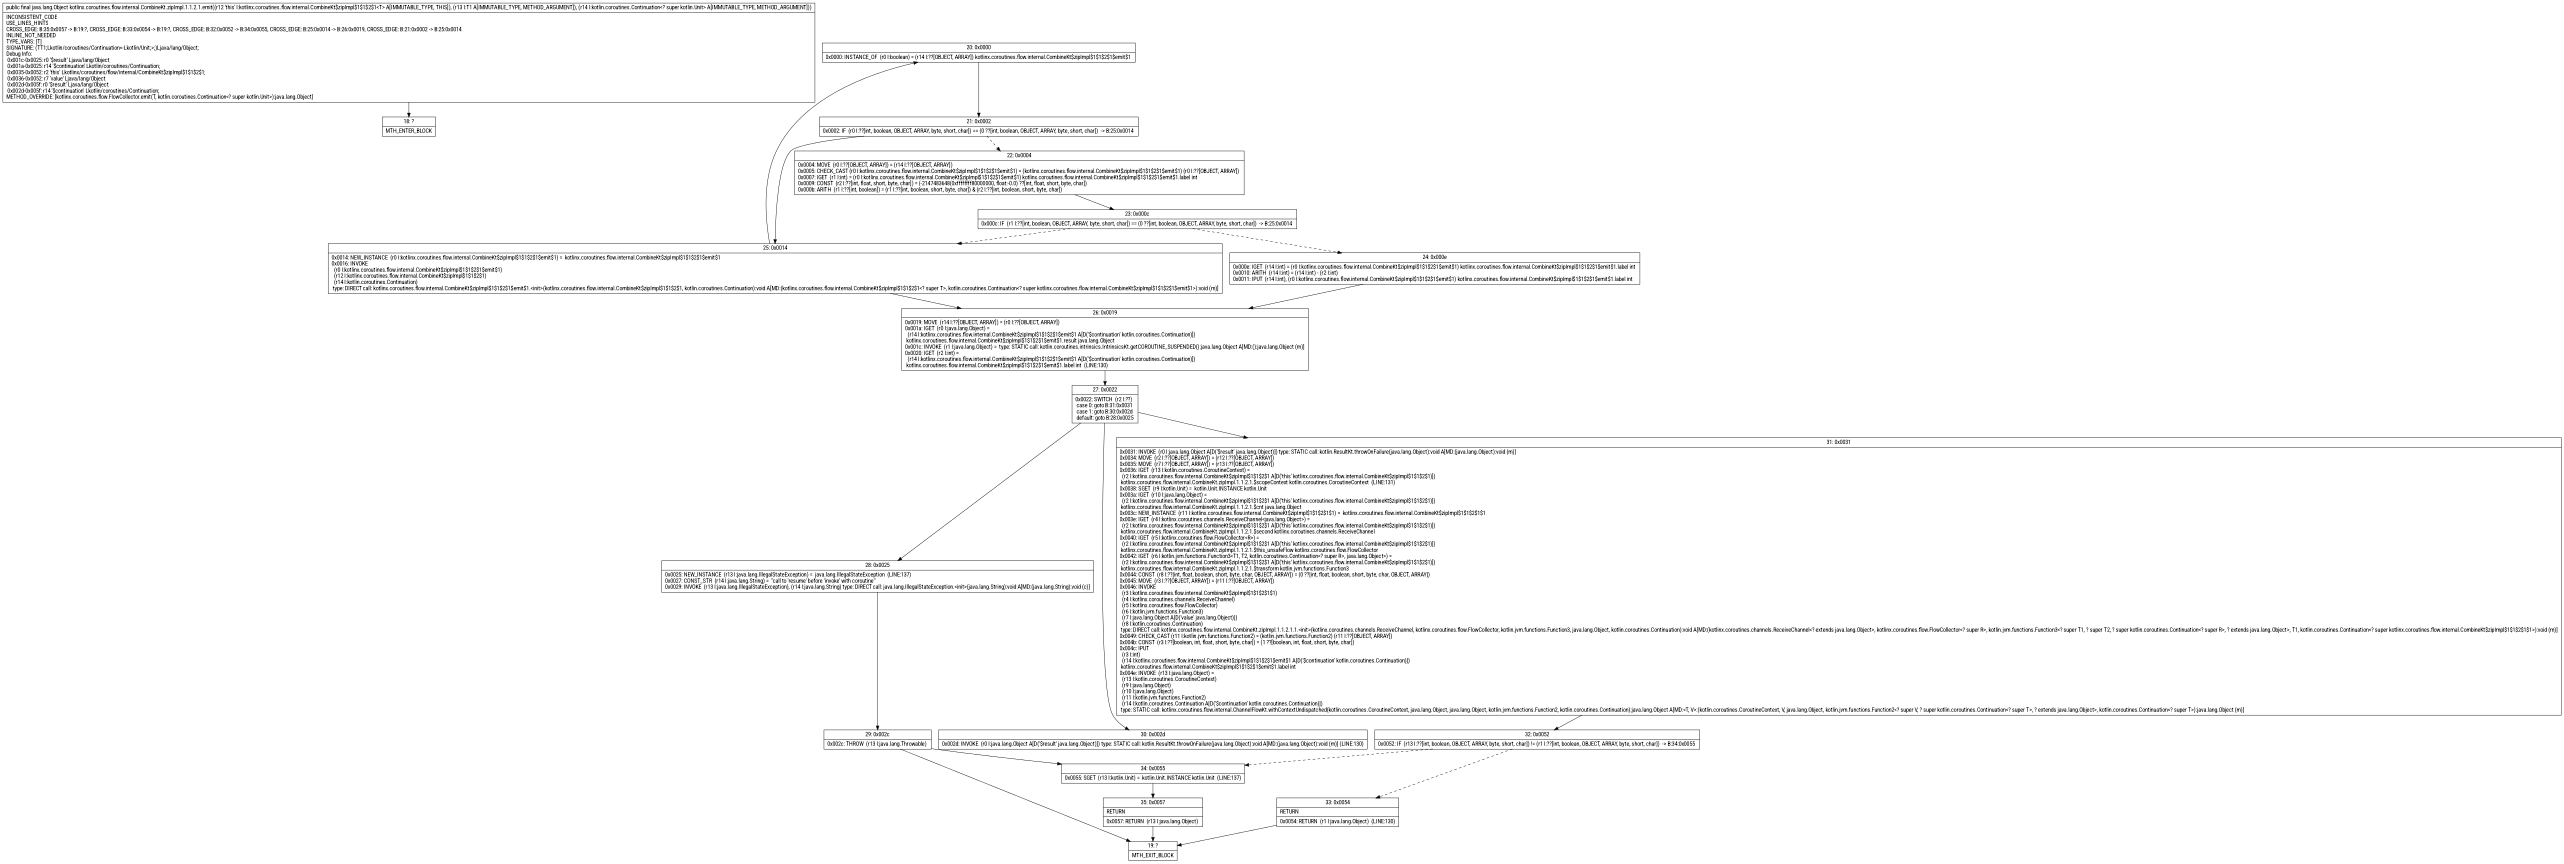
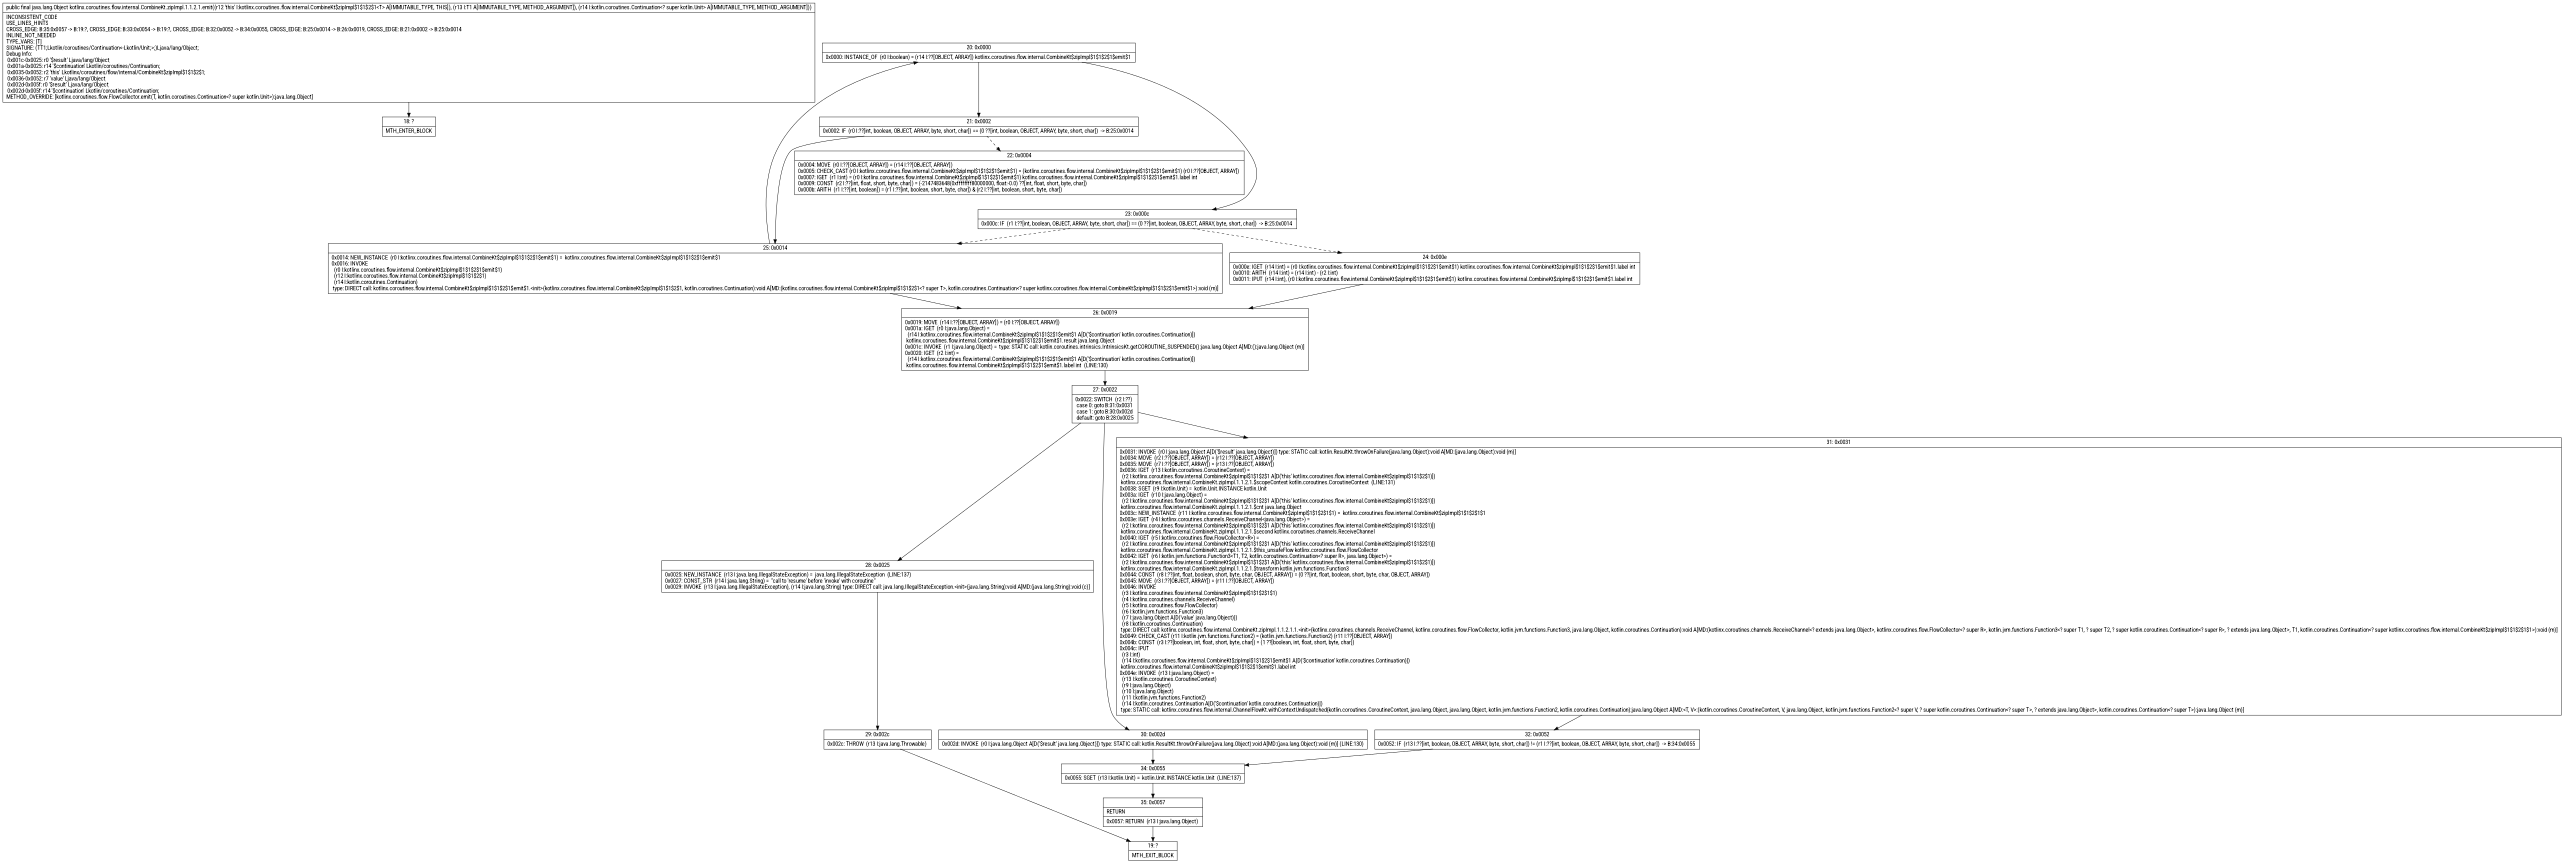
(1092, 201) -> (1209, 112)
(994, 757) -> (1153, 754)
(1341, 757) -> (1341, 757)
(1338, 812) -> none
